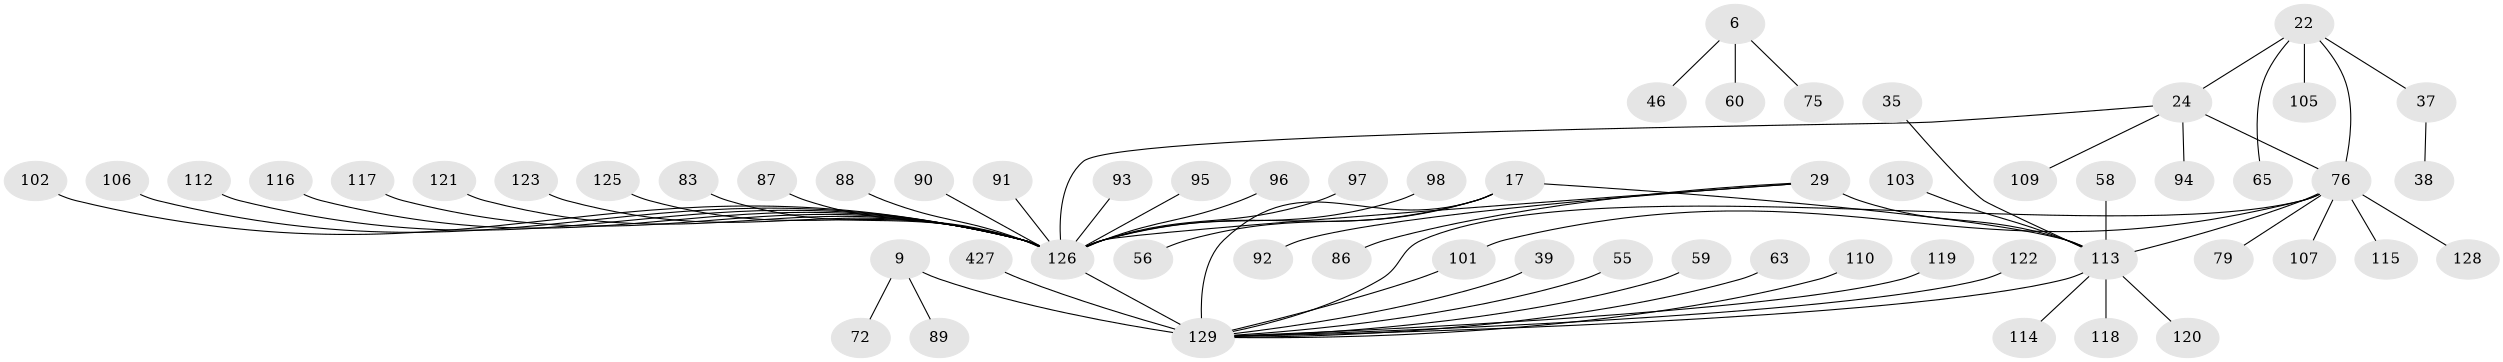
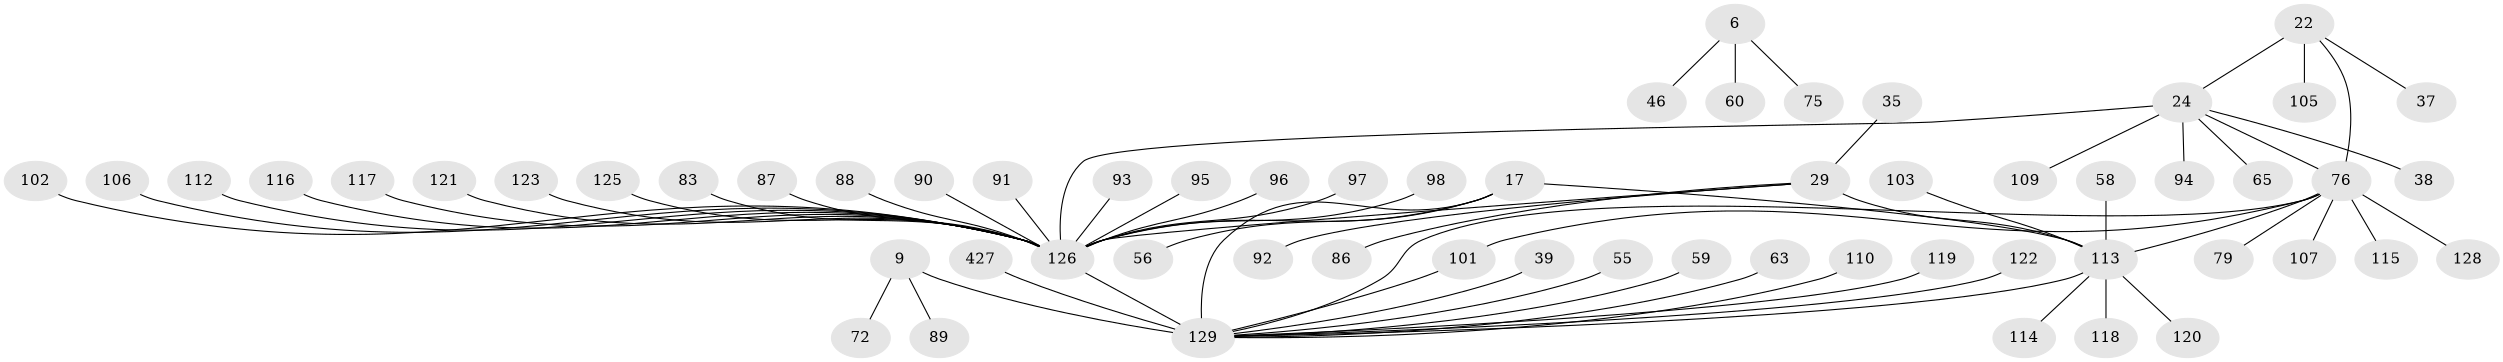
(2260, 97) -> (2223, 142)
(2425, 142) -> (2306, 137)
(1982, 199) -> (1856, 142)
